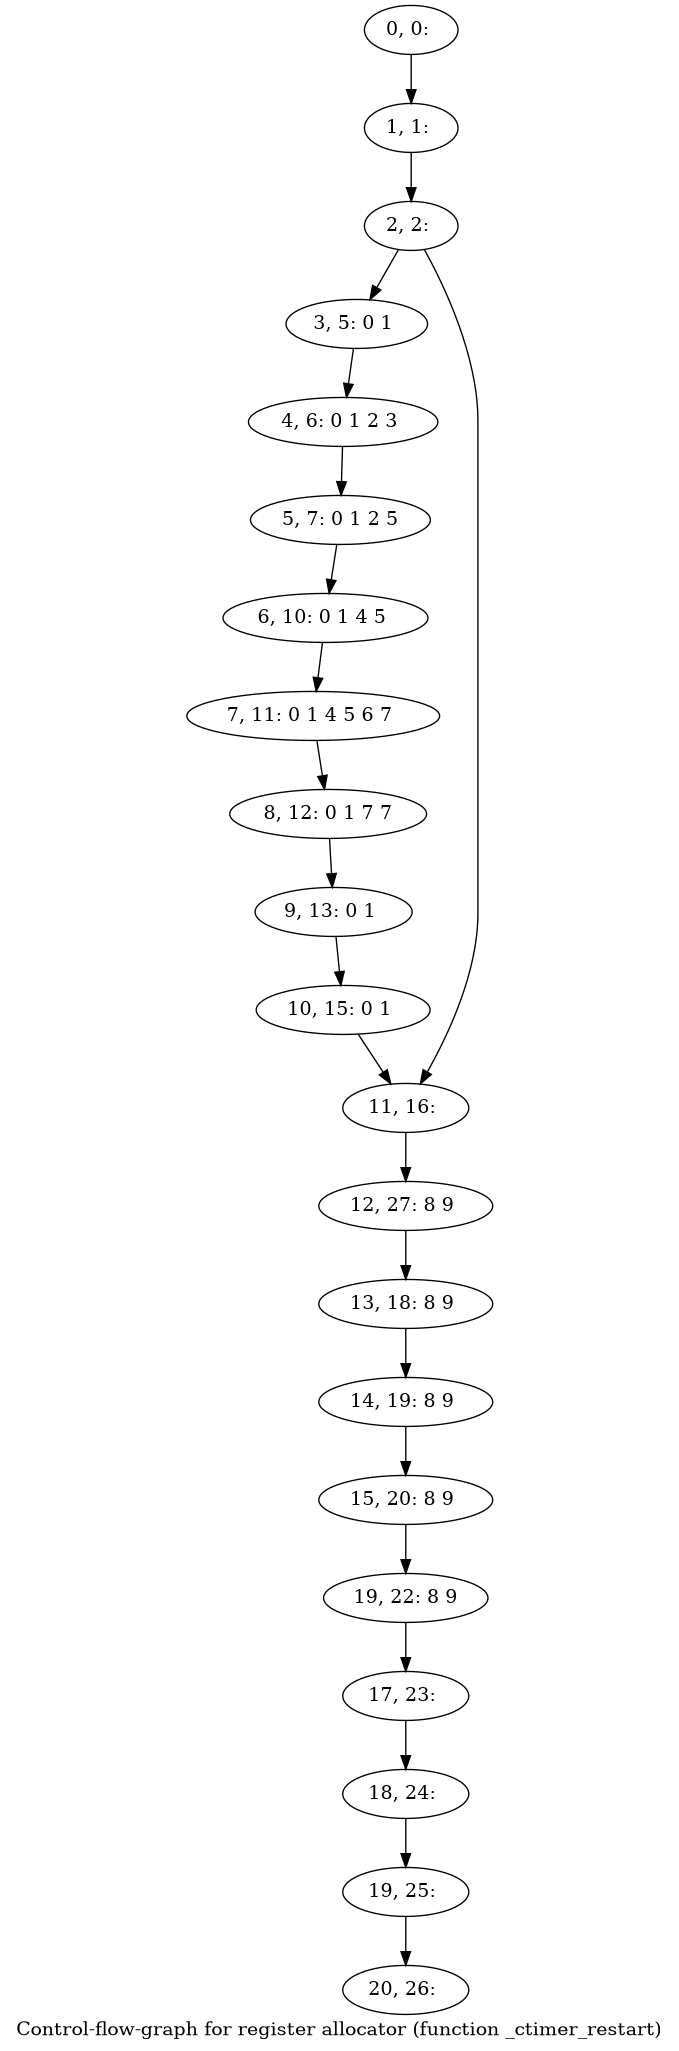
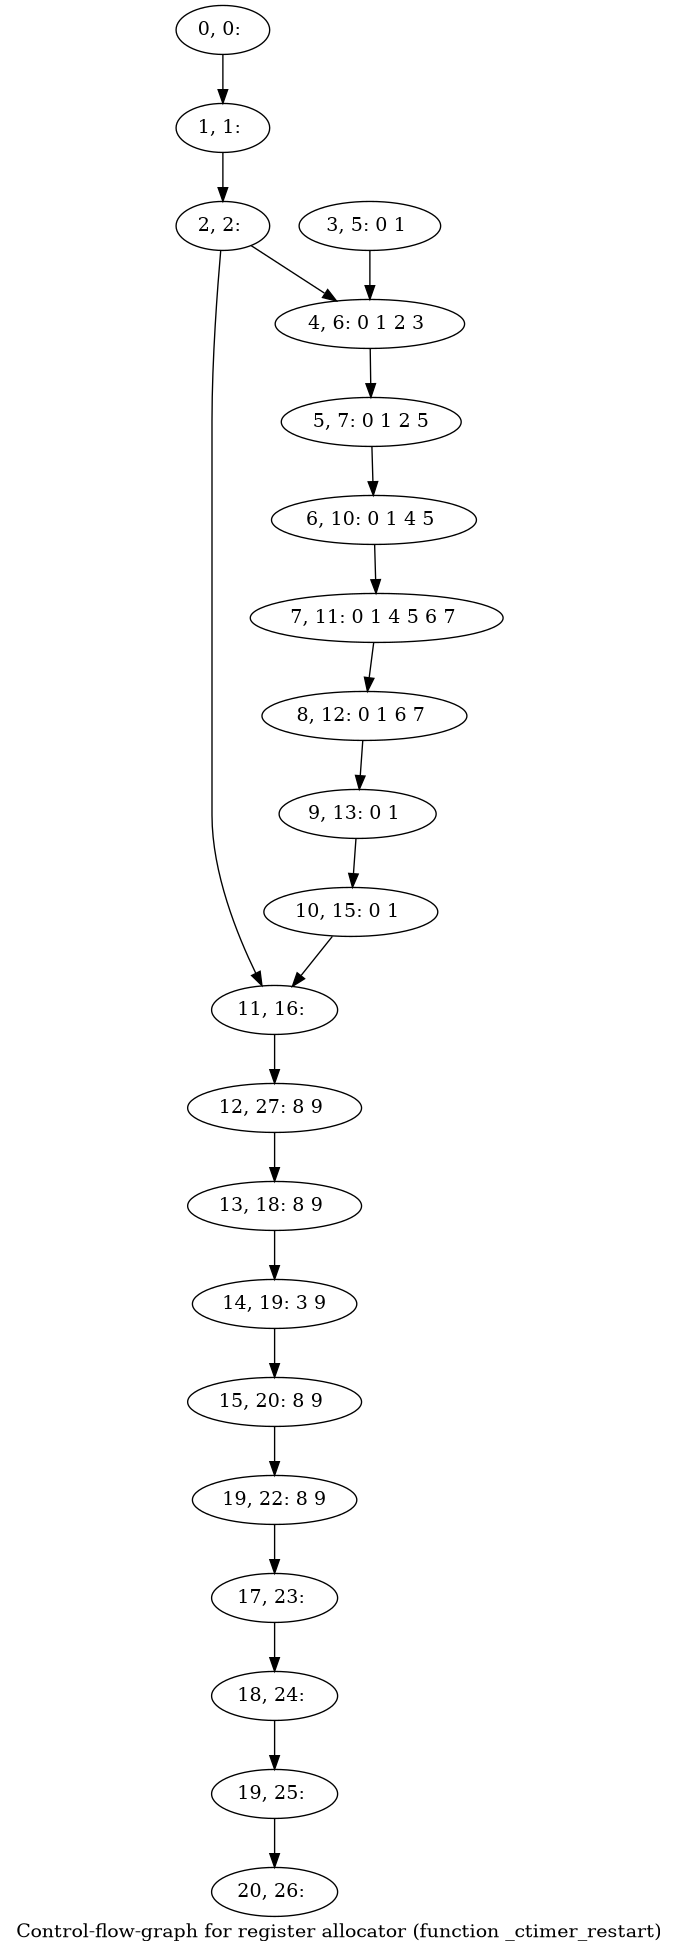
(388, 269) -> (288, 269)
(328, 814) -> (364, 716)
(406, 1402) -> (275, 1304)
